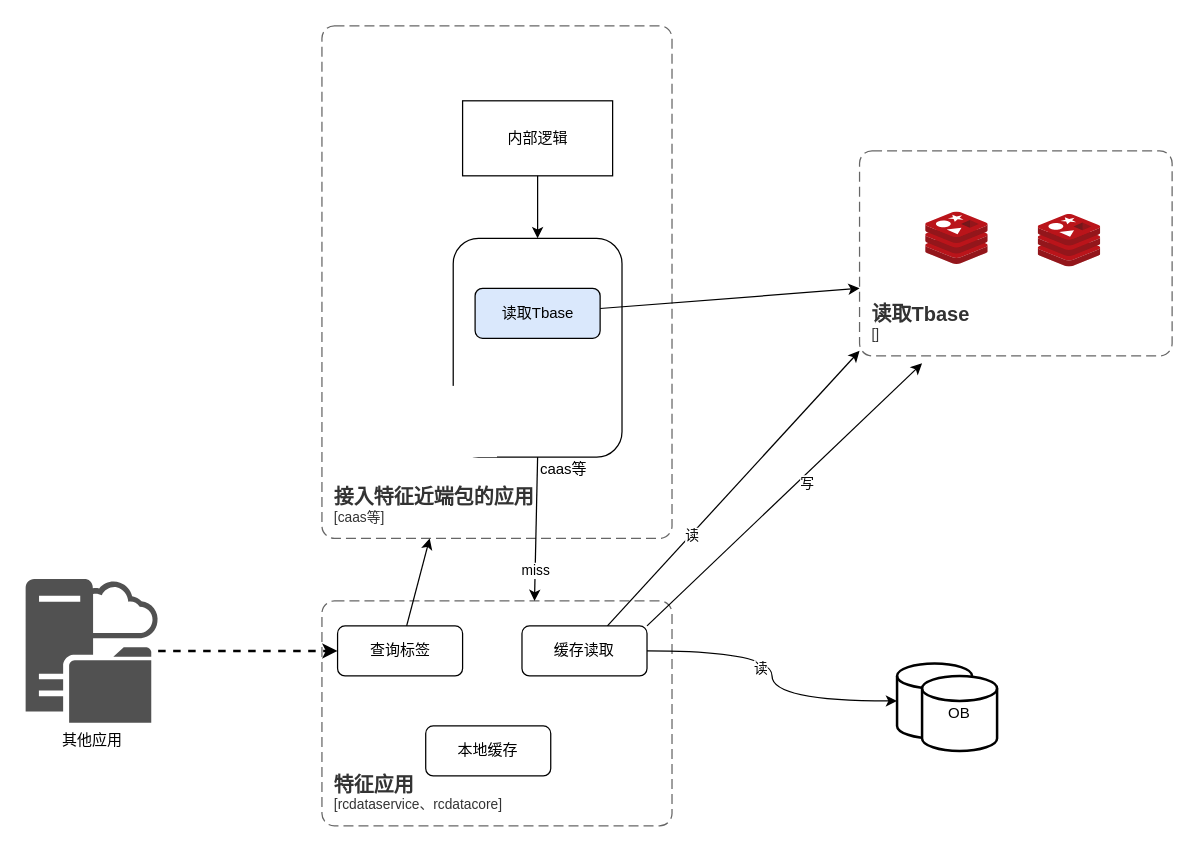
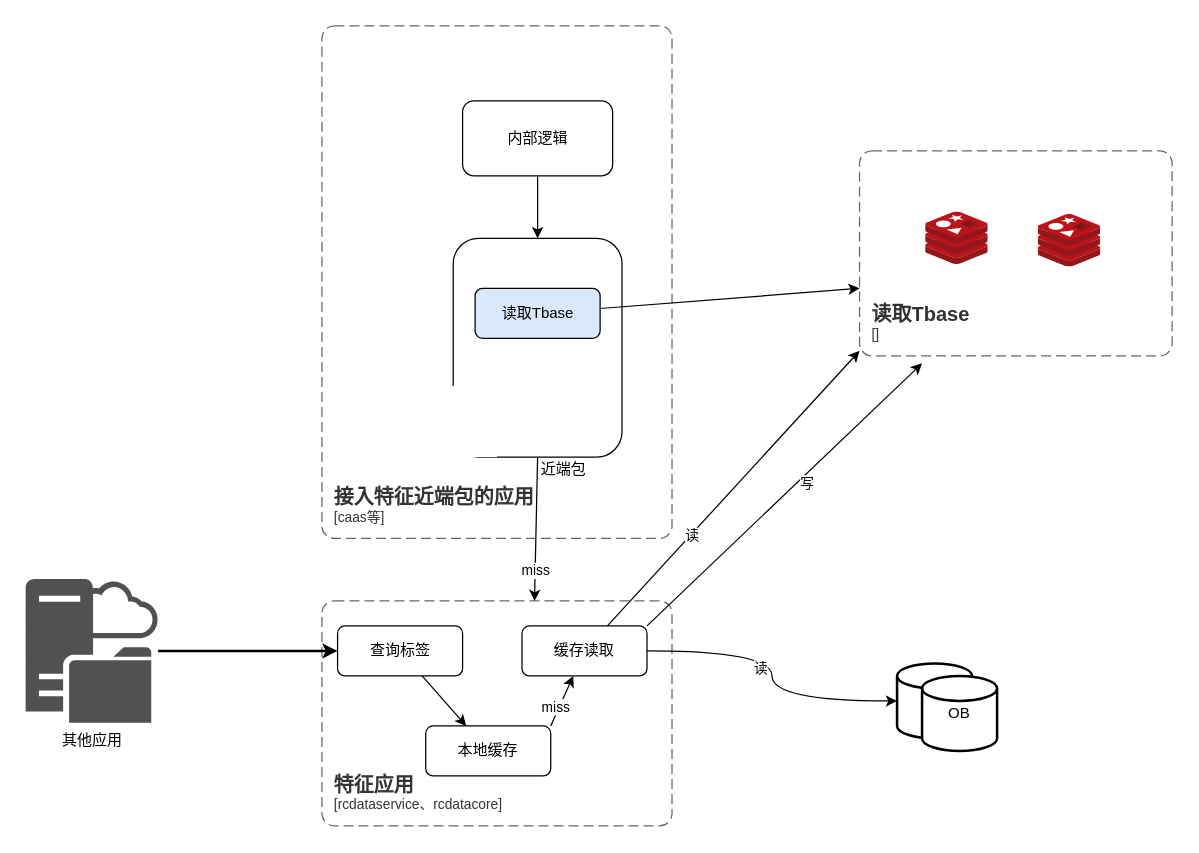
(538, 138) -> (538, 138)
(564, 469) -> (564, 469)
(417, 586) -> (441, 698)
(244, 651) -> (244, 651)
none -> (560, 704)
